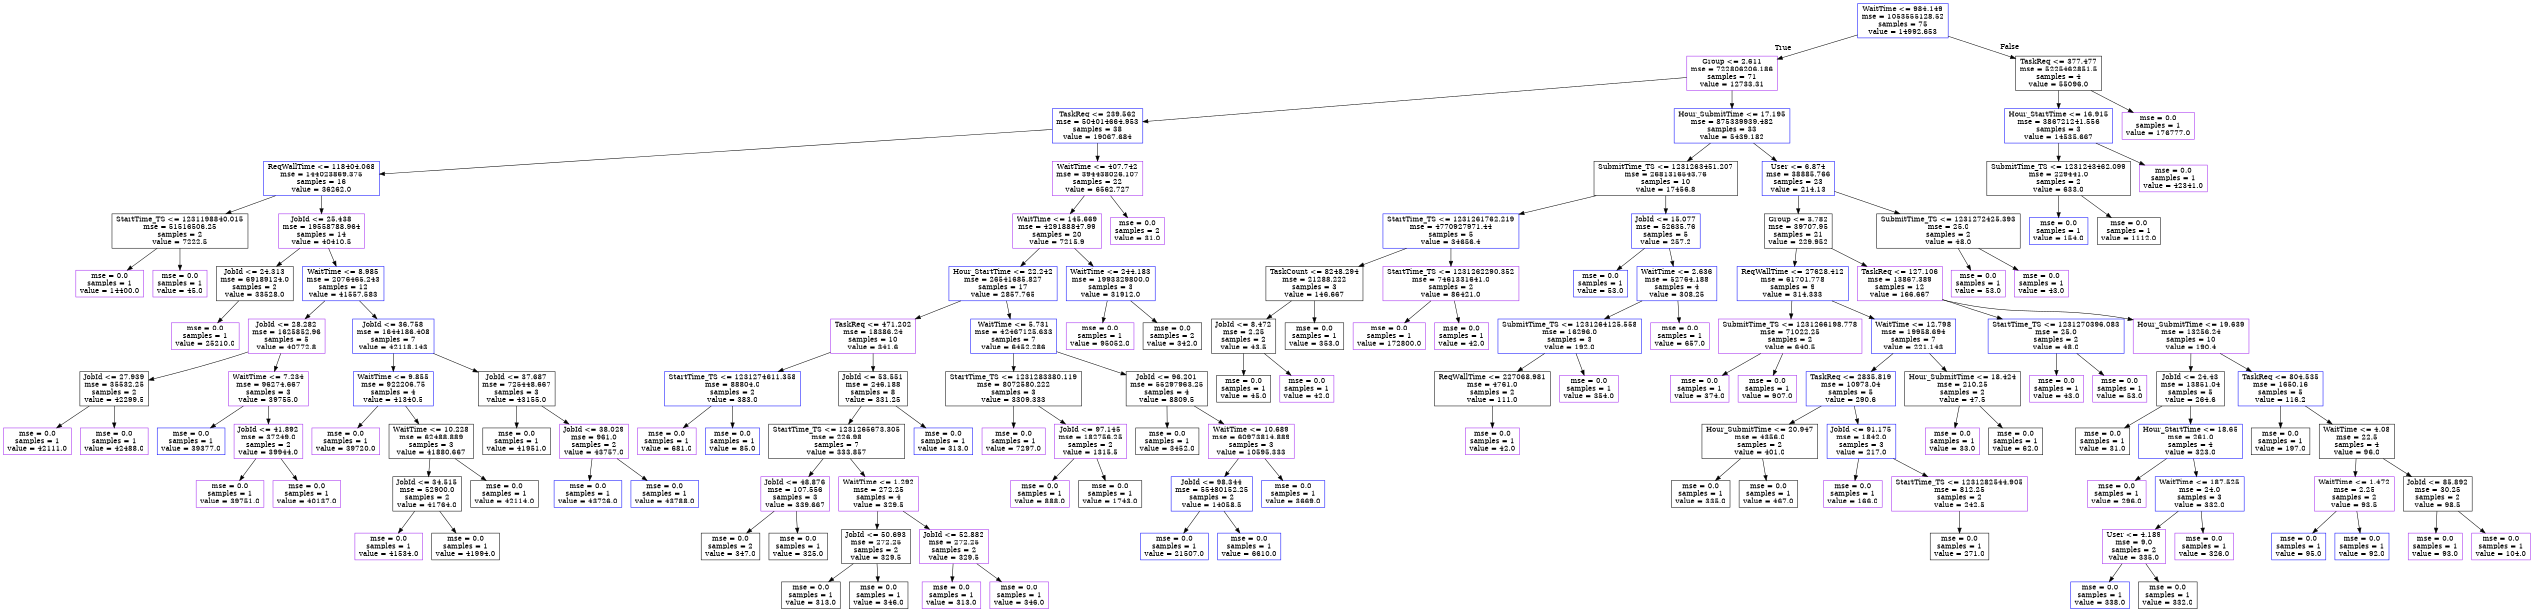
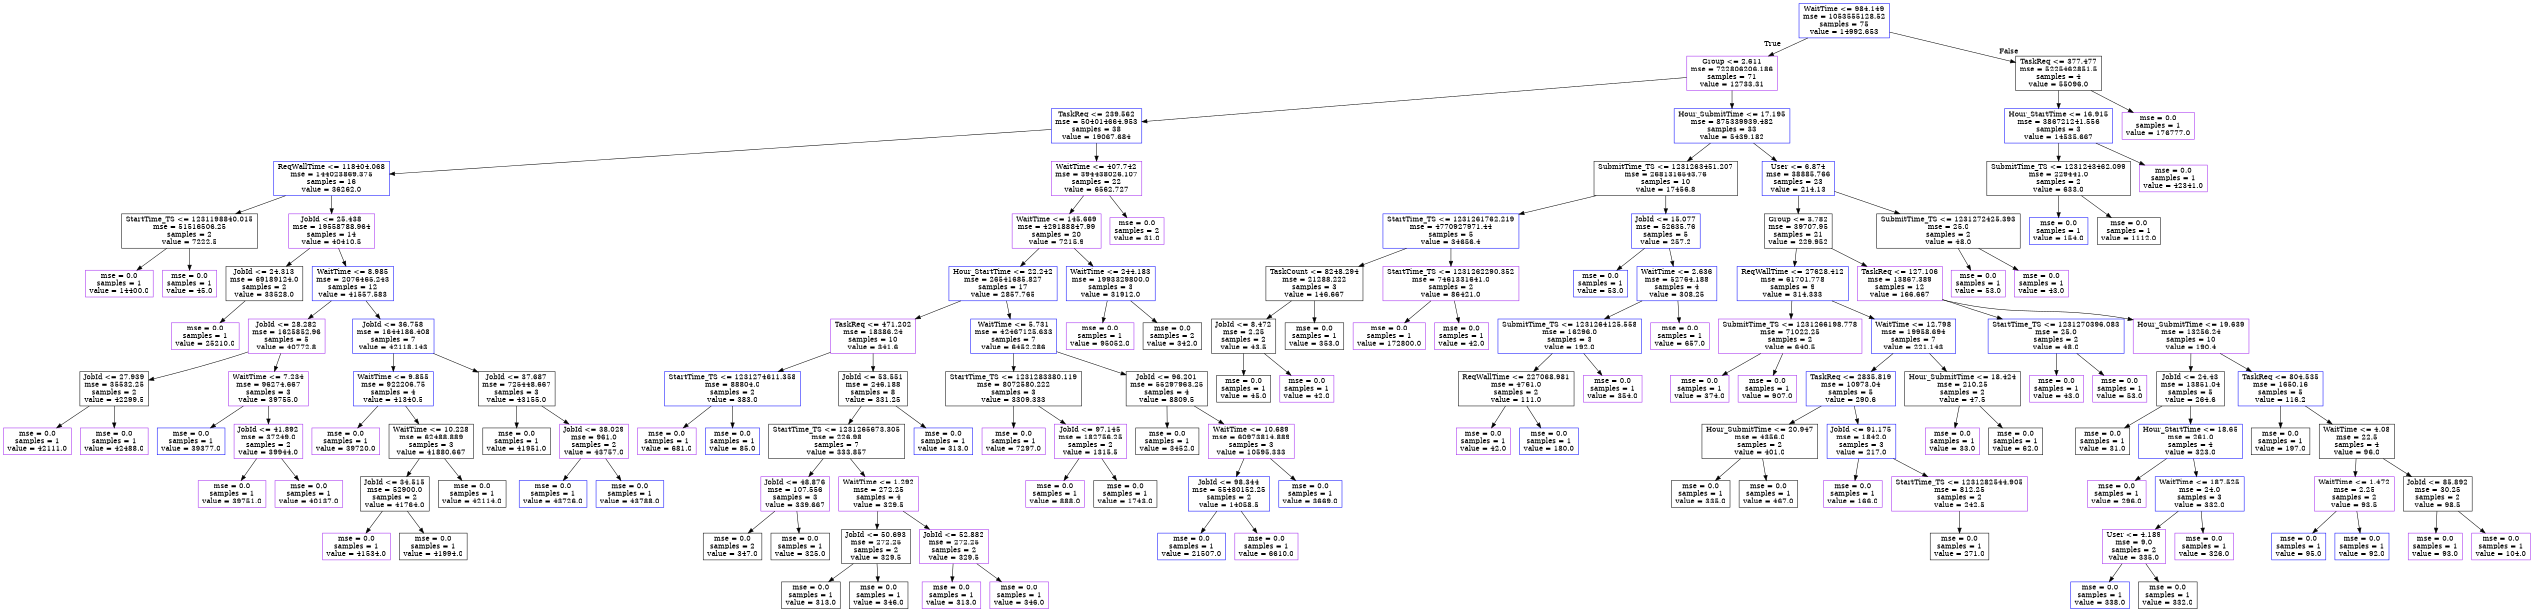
none -> (1549, 441)
(1249, 547) -> (1266, 547)
